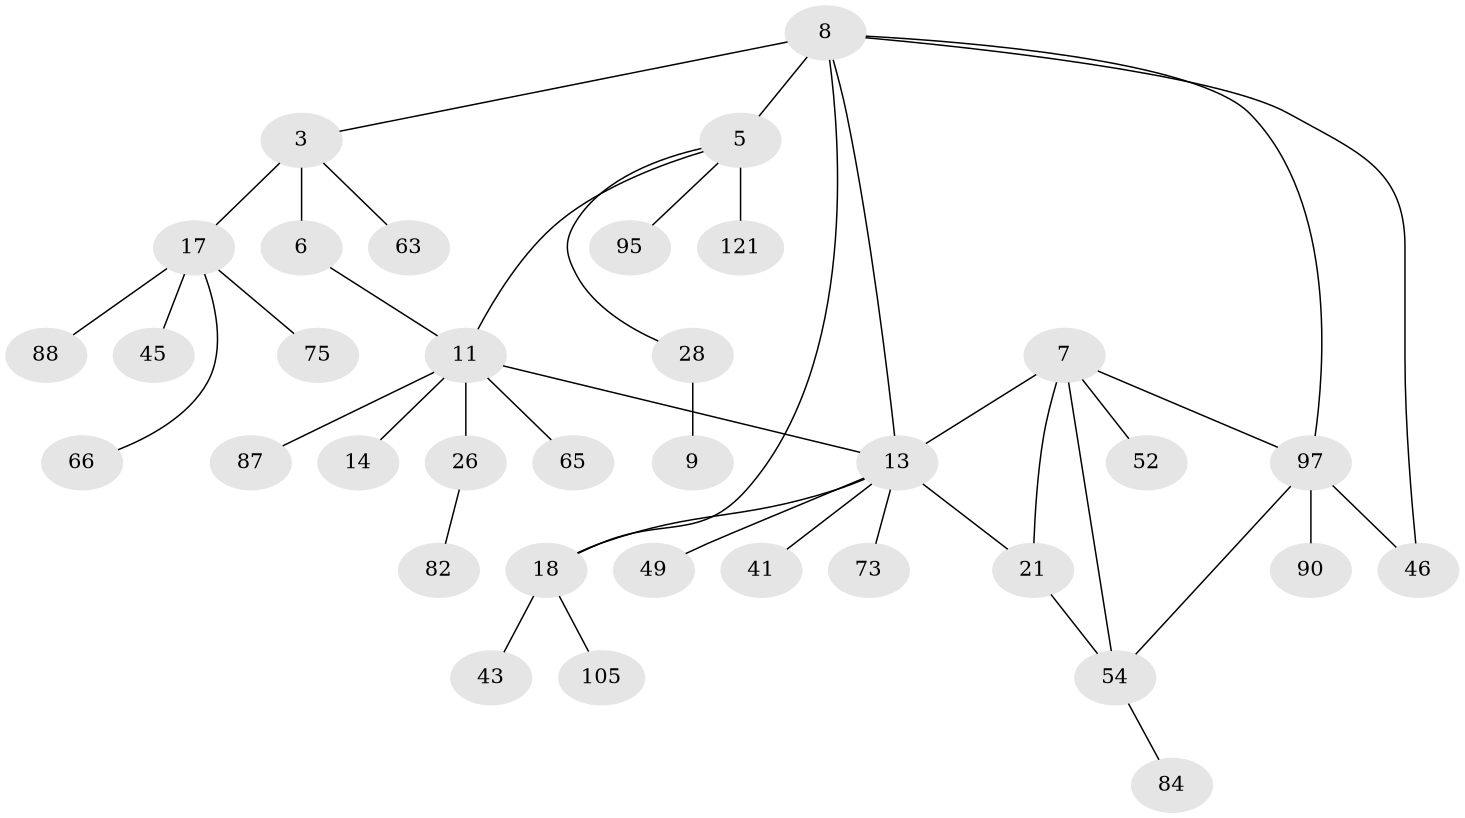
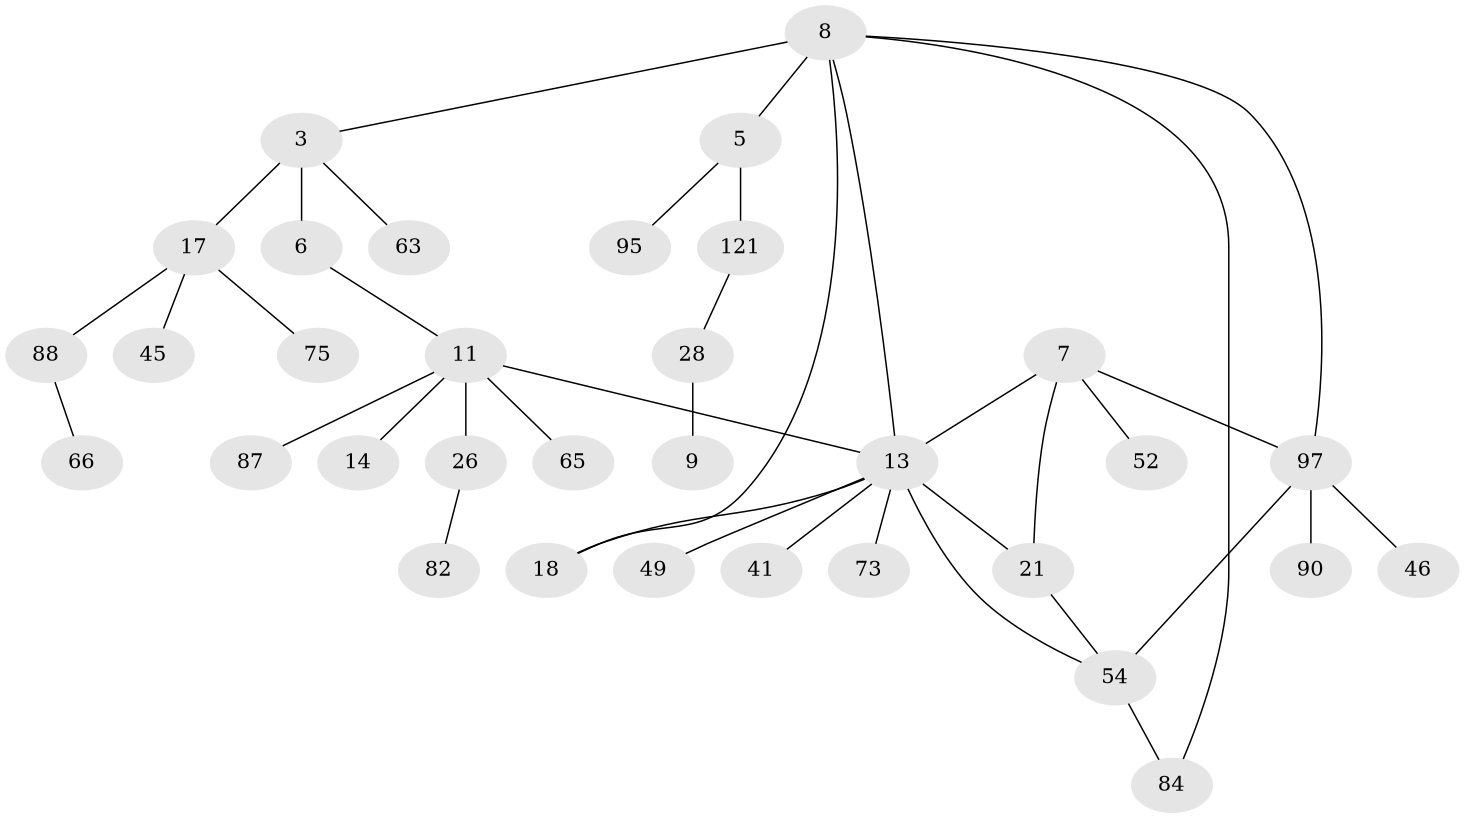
(1313, 127) -> (1229, 278)
(569, 214) -> none
(572, 228) -> (717, 302)
(207, 383) -> (64, 409)
(1090, 517) -> (976, 594)
(491, 678) -> none
(602, 678) -> none
